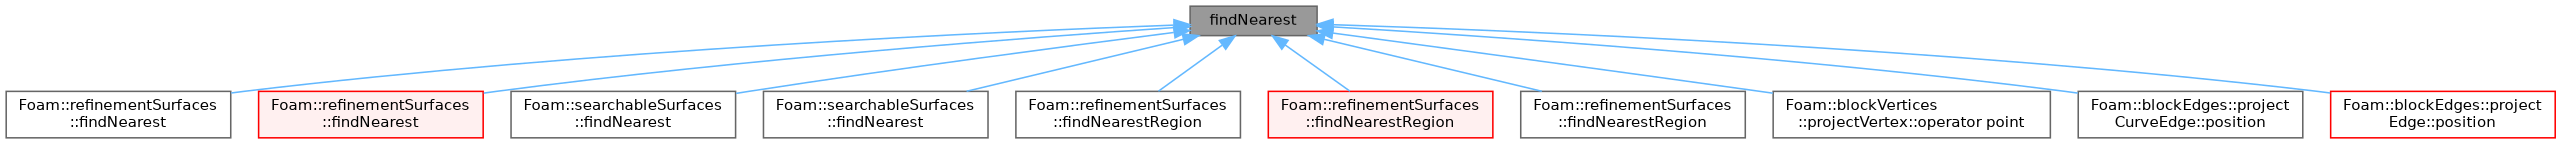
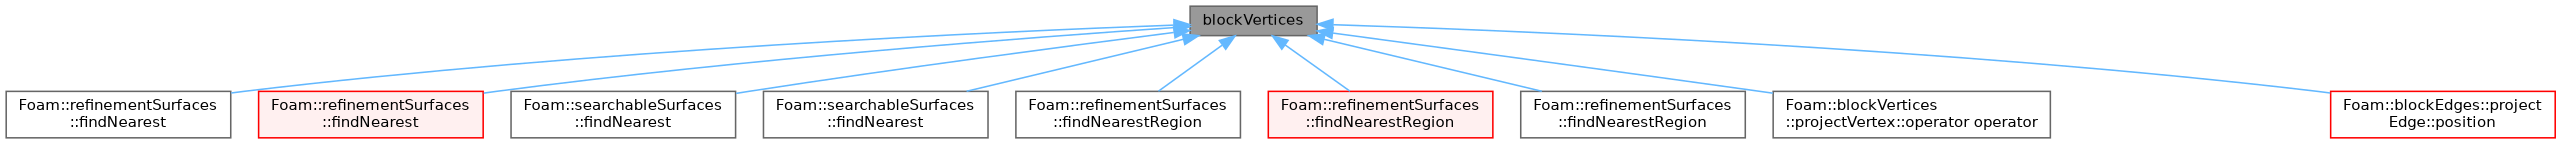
(1254, 21) -> (1254, 21)
(1912, 115) -> (1912, 115)
(2191, 115) -> none
